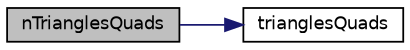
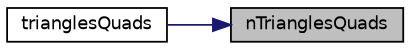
(202, 25) -> (190, 25)
